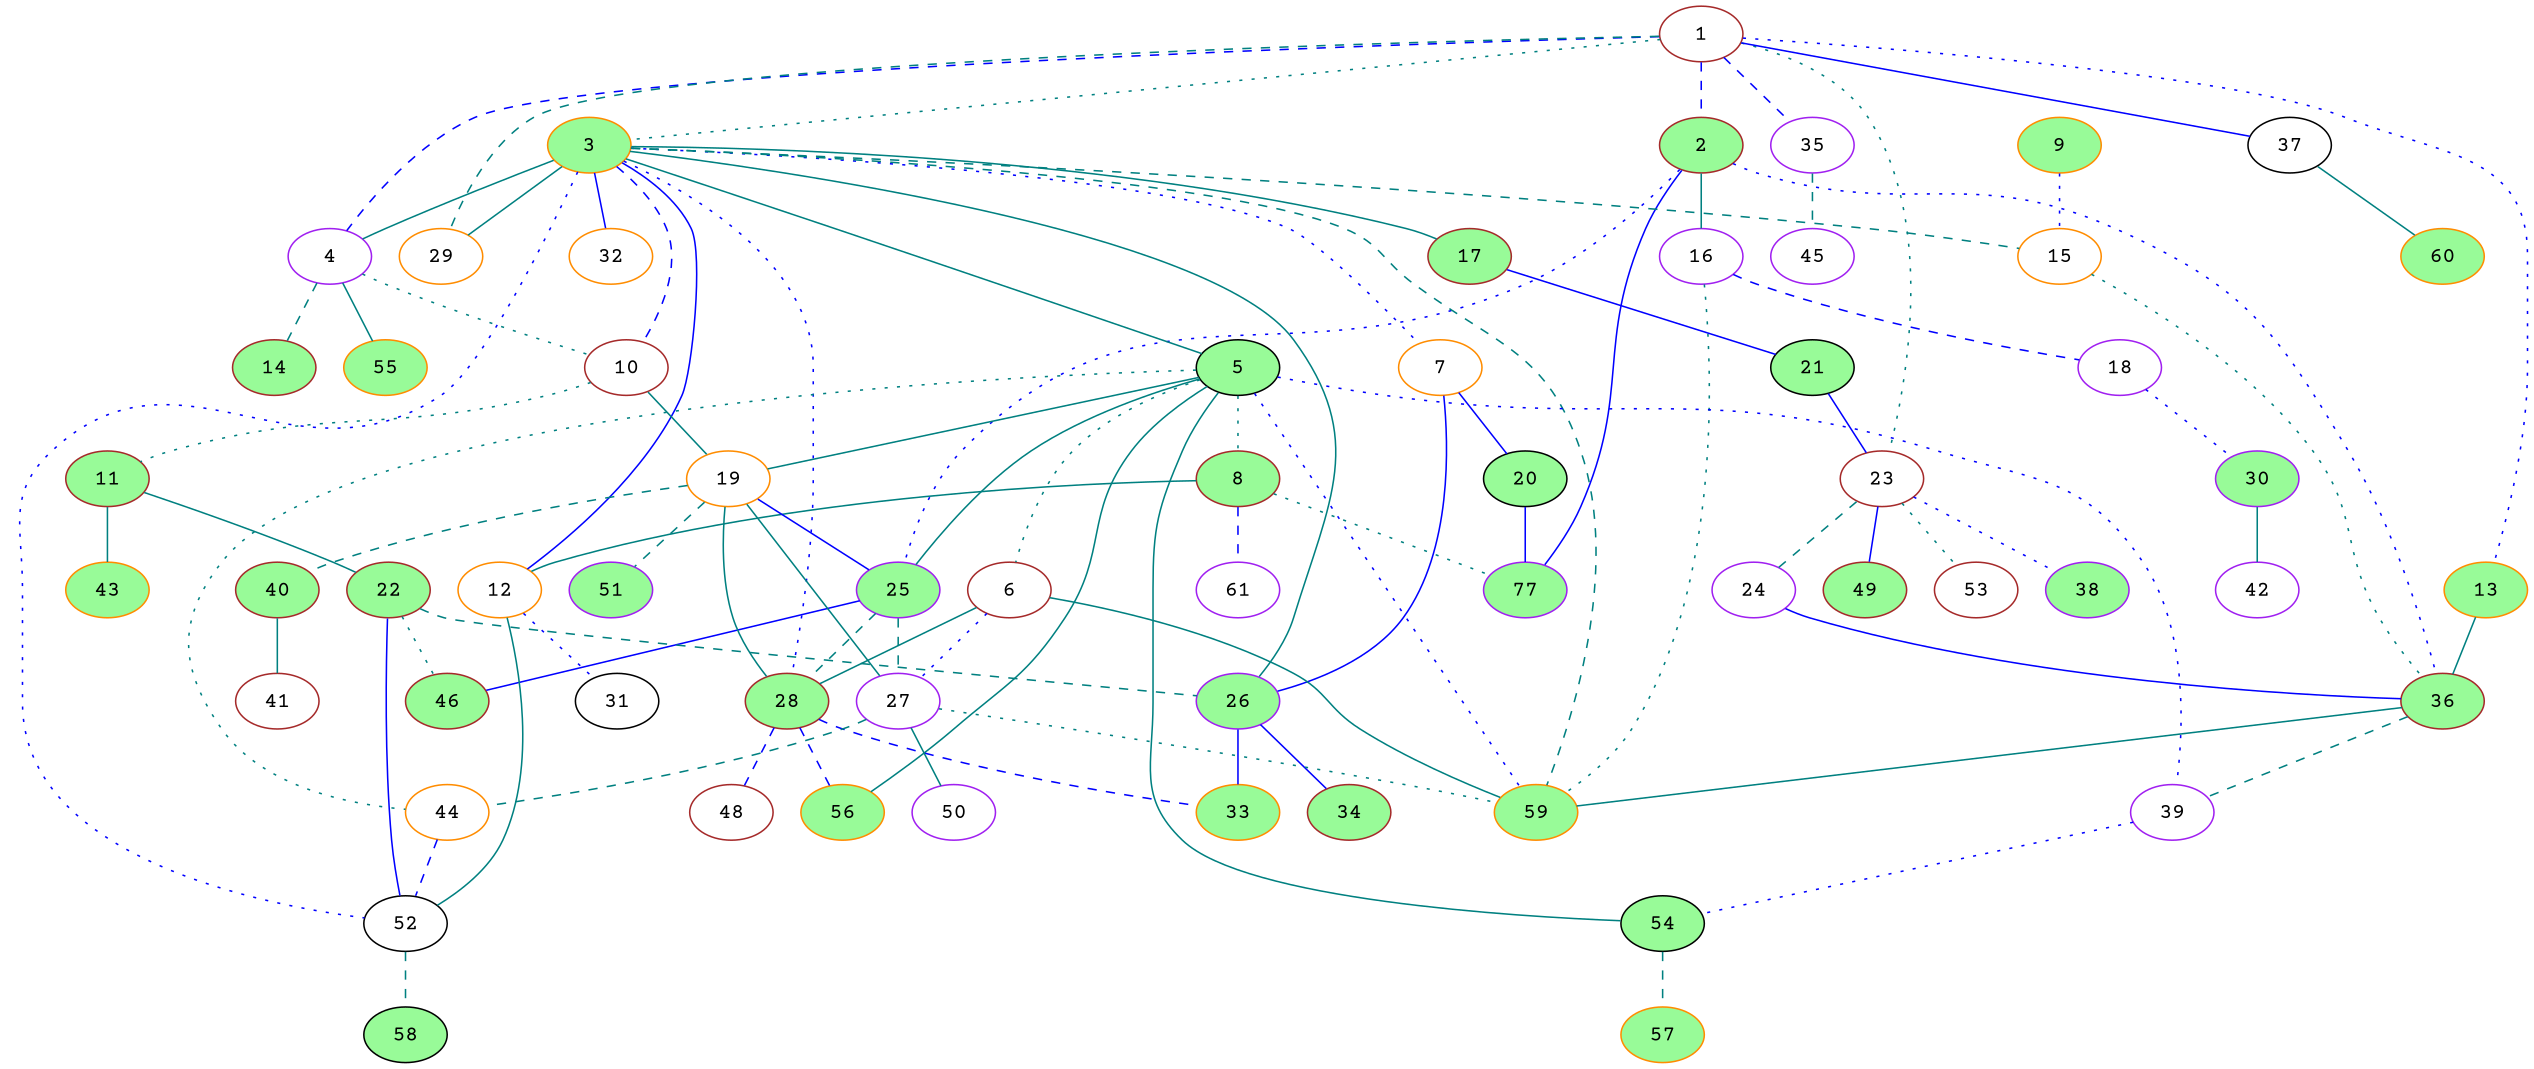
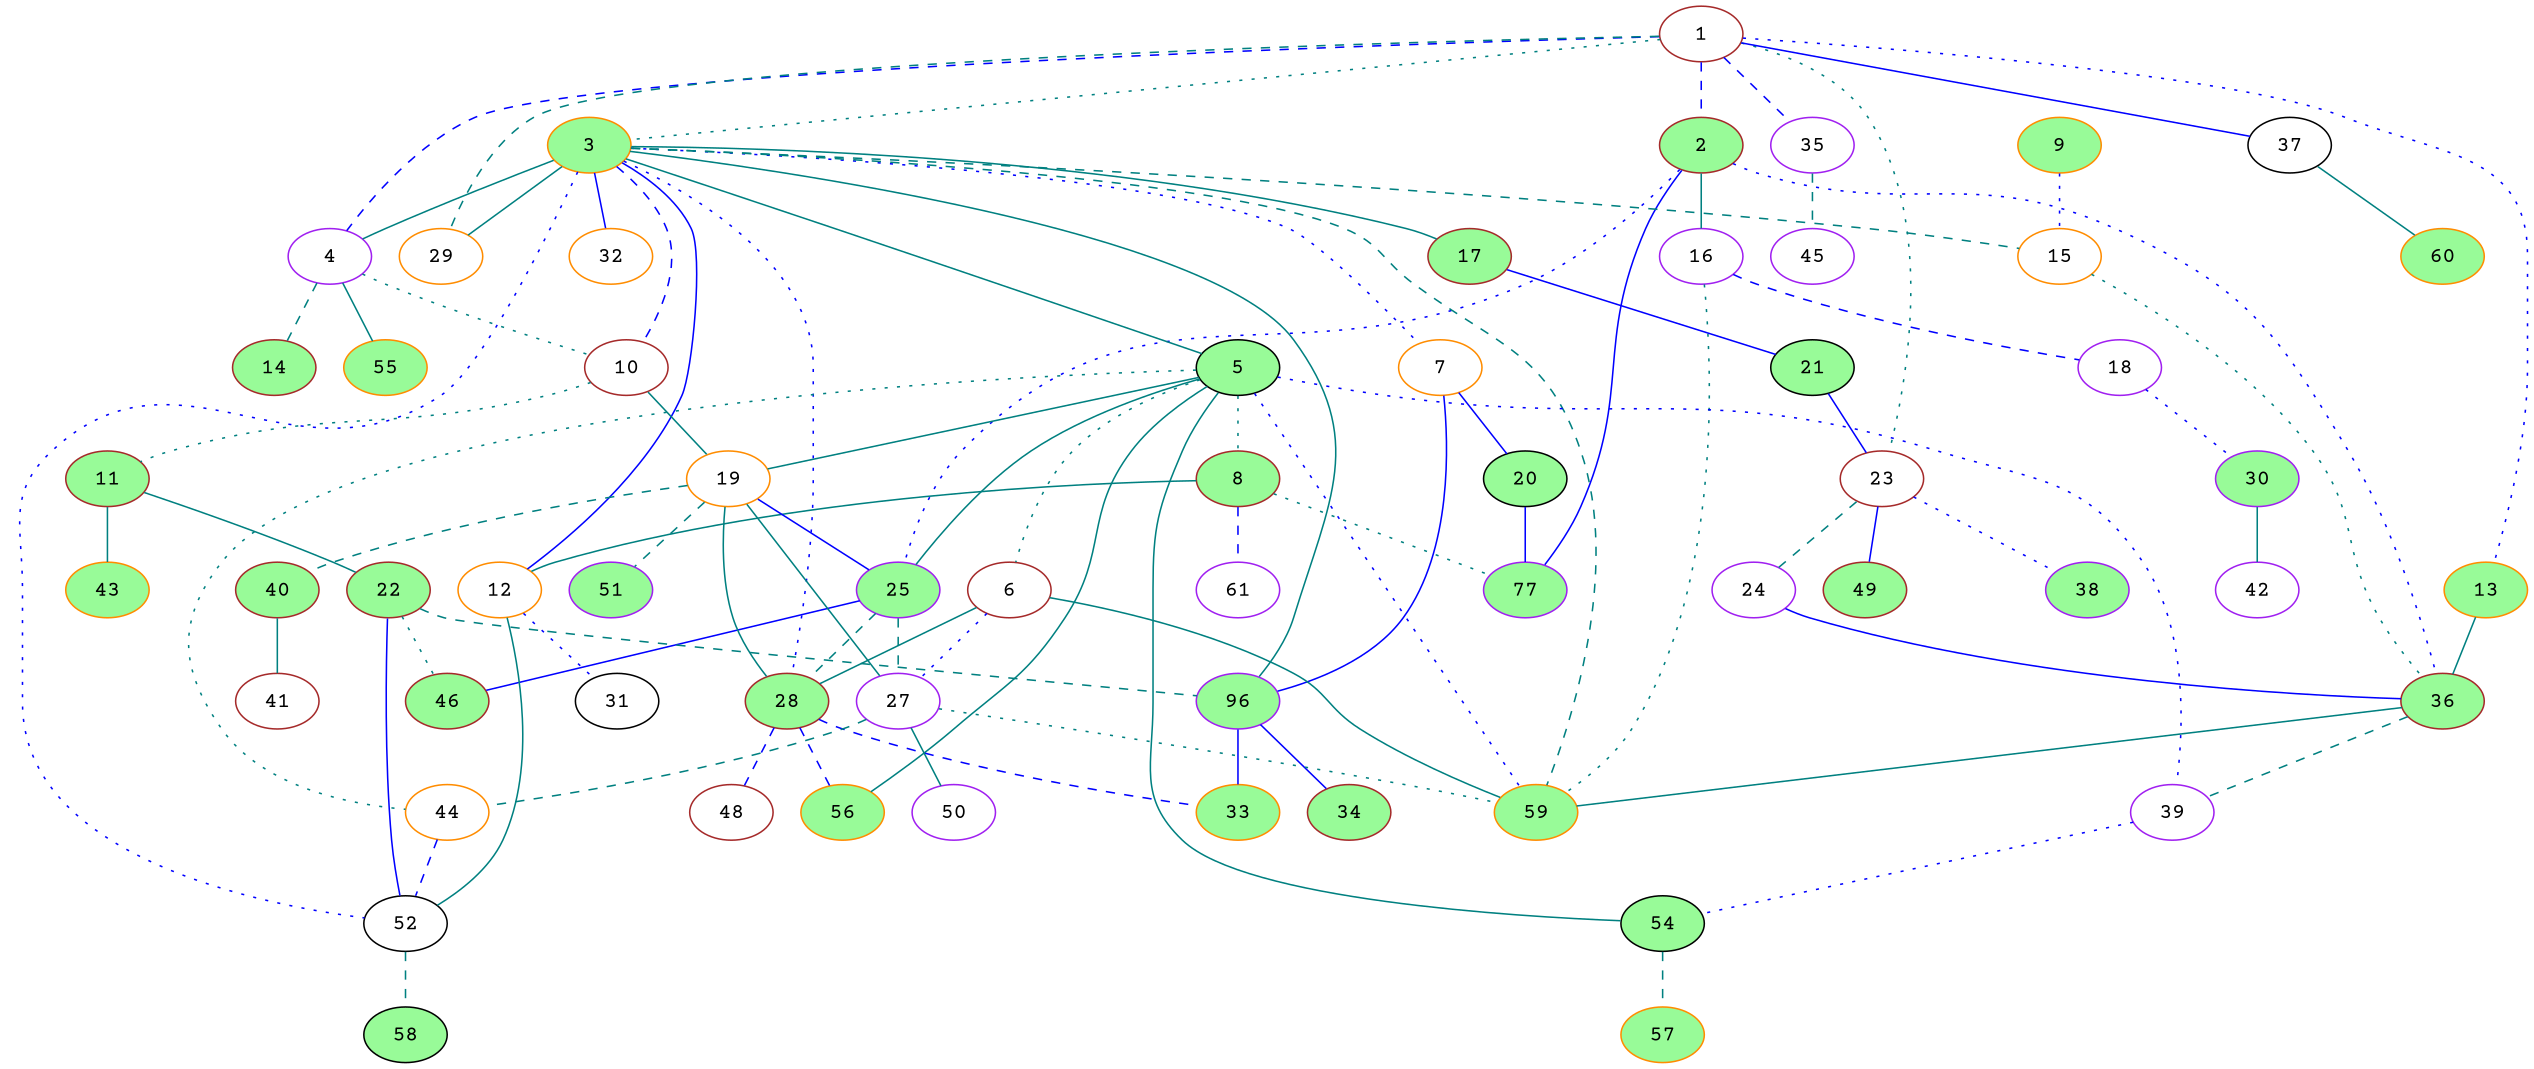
(1976, 590) -> none
(1238, 701) -> (1238, 701)
